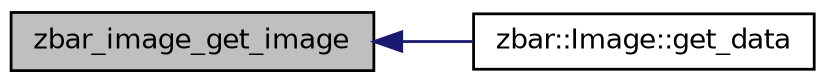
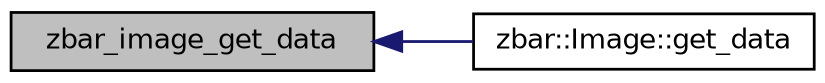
(192, 42) -> (192, 42)
